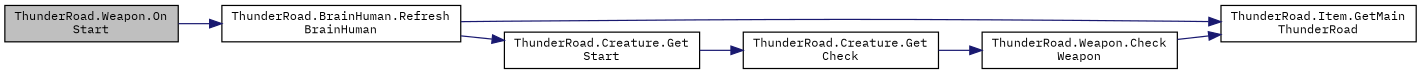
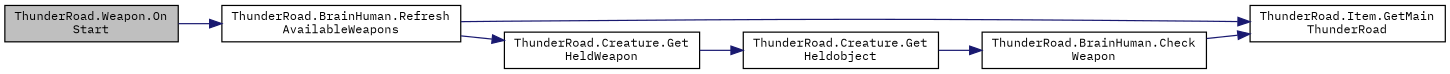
(341, 24) -> (341, 24)
(602, 50) -> (602, 50)
(841, 50) -> (841, 50)
(1080, 50) -> (1094, 50)
